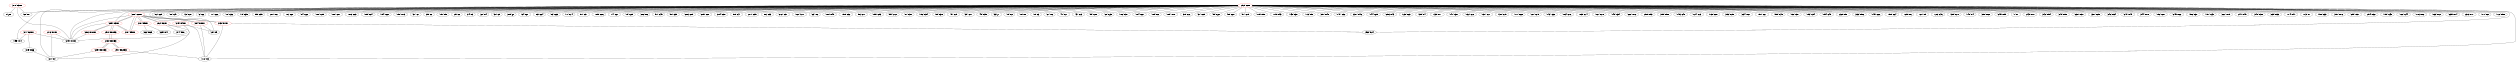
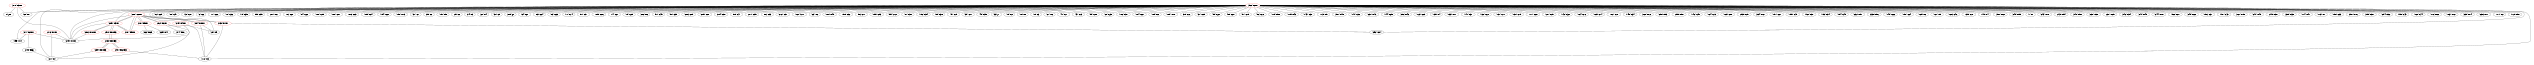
none -> (1260, 14)
